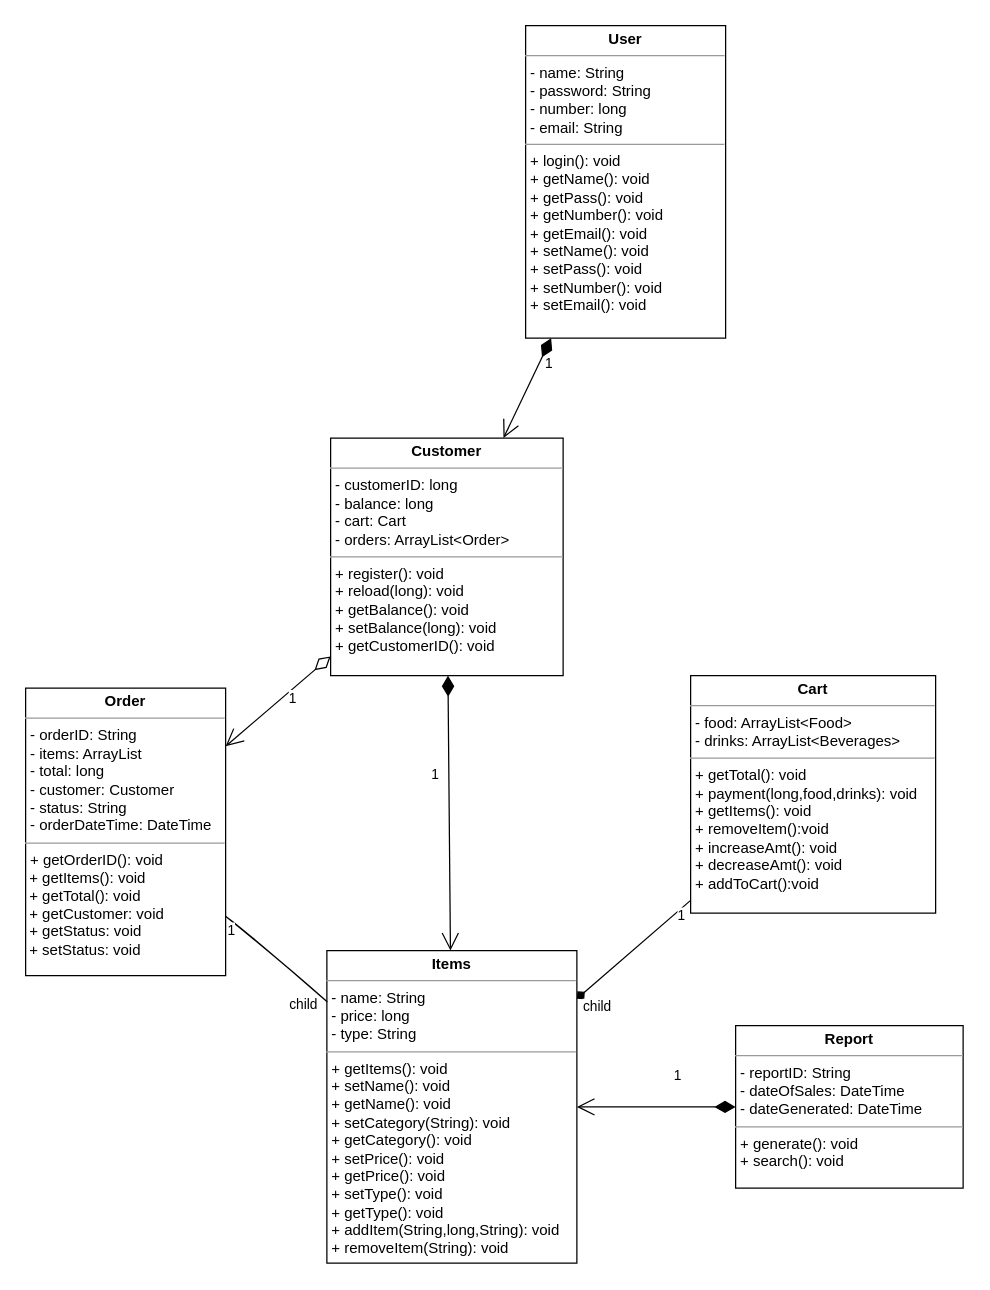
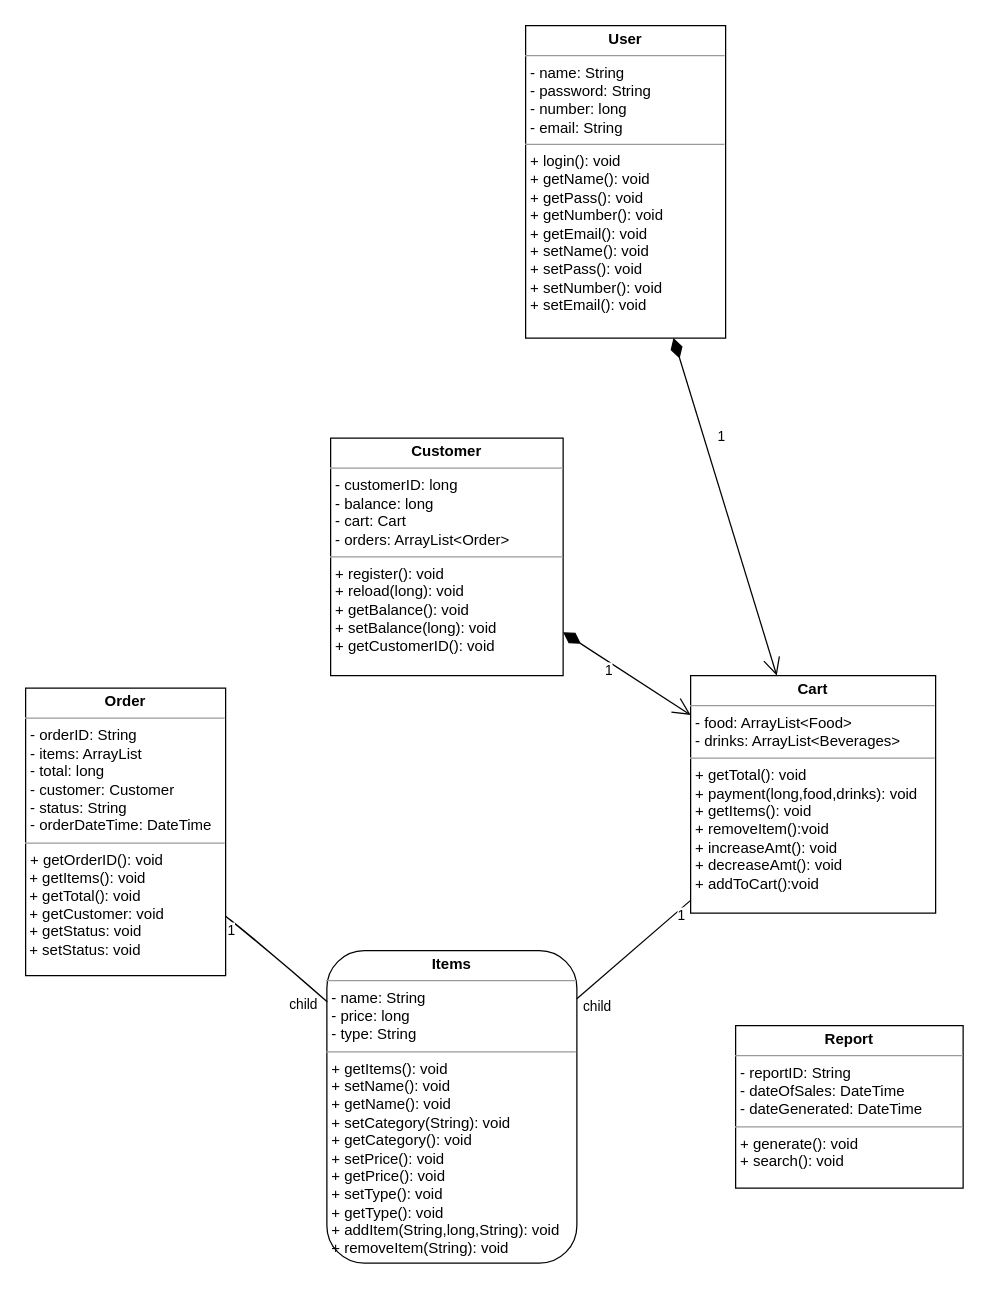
(524, 395) -> (728, 515)
(272, 707) -> none
(449, 822) -> (634, 678)
(585, 992) -> (581, 995)
(452, 1107) -> (452, 1107)
(648, 1107) -> none
